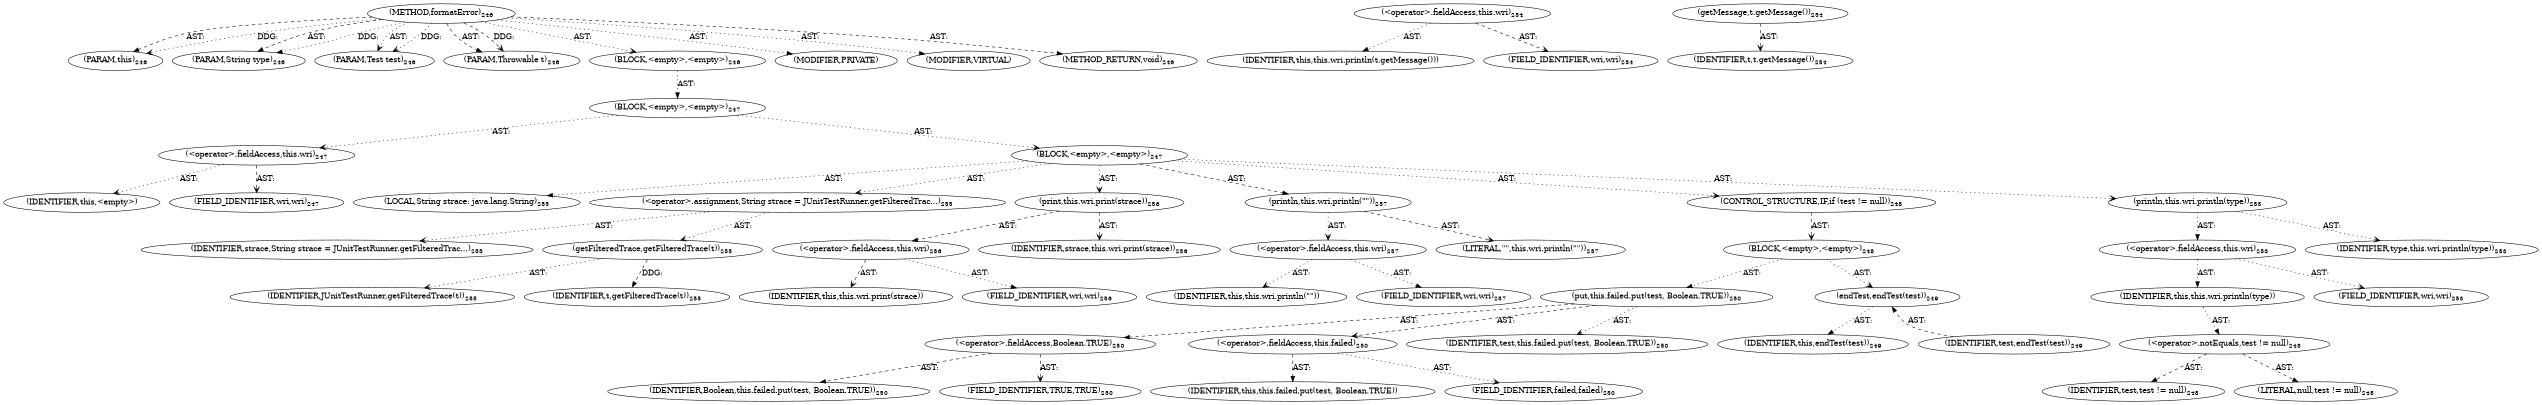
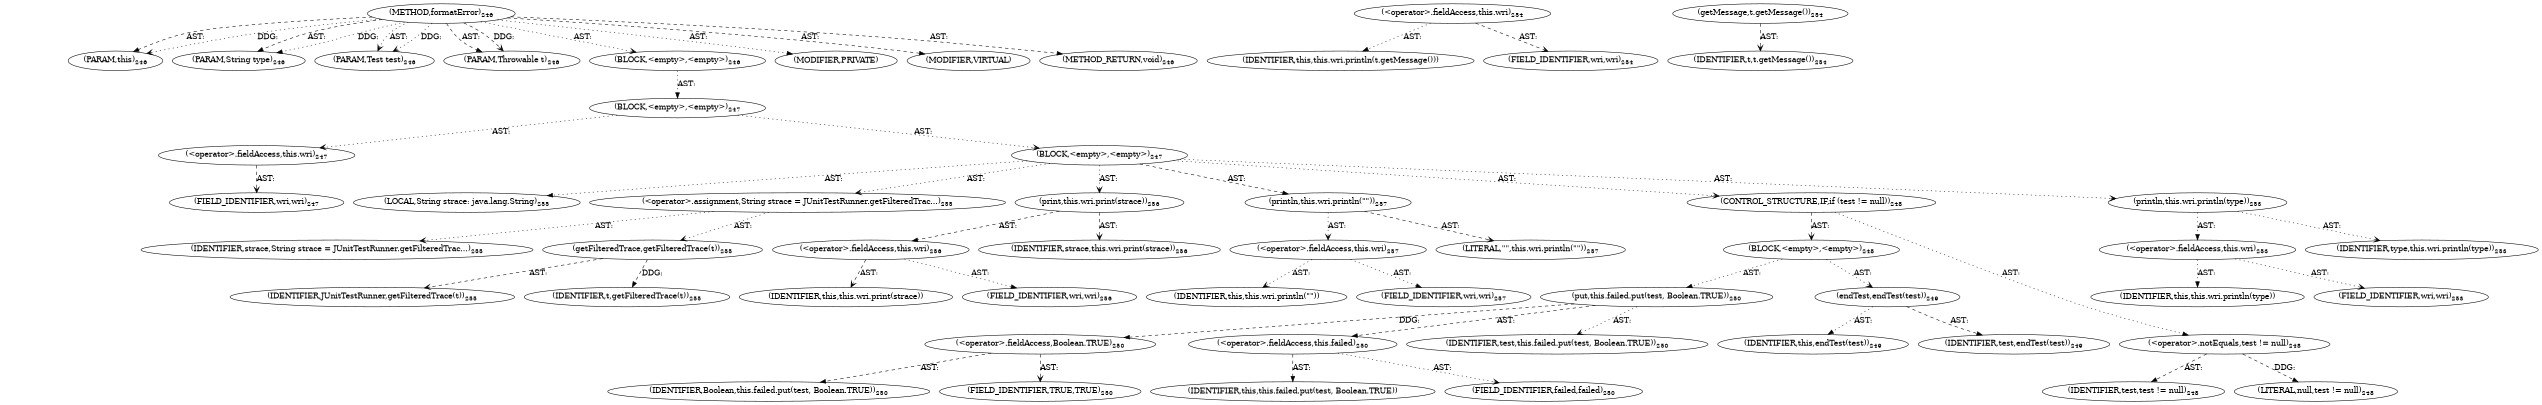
(714, 33) -> (714, 33)
(82, 203) -> none
(516, 273) -> (516, 273)
(2210, 318) -> (2007, 278)
(1476, 320) -> (1476, 320)
(1411, 321) -> (1411, 321)
(1921, 330) -> (1941, 321)
(2286, 368) -> (2286, 368)
